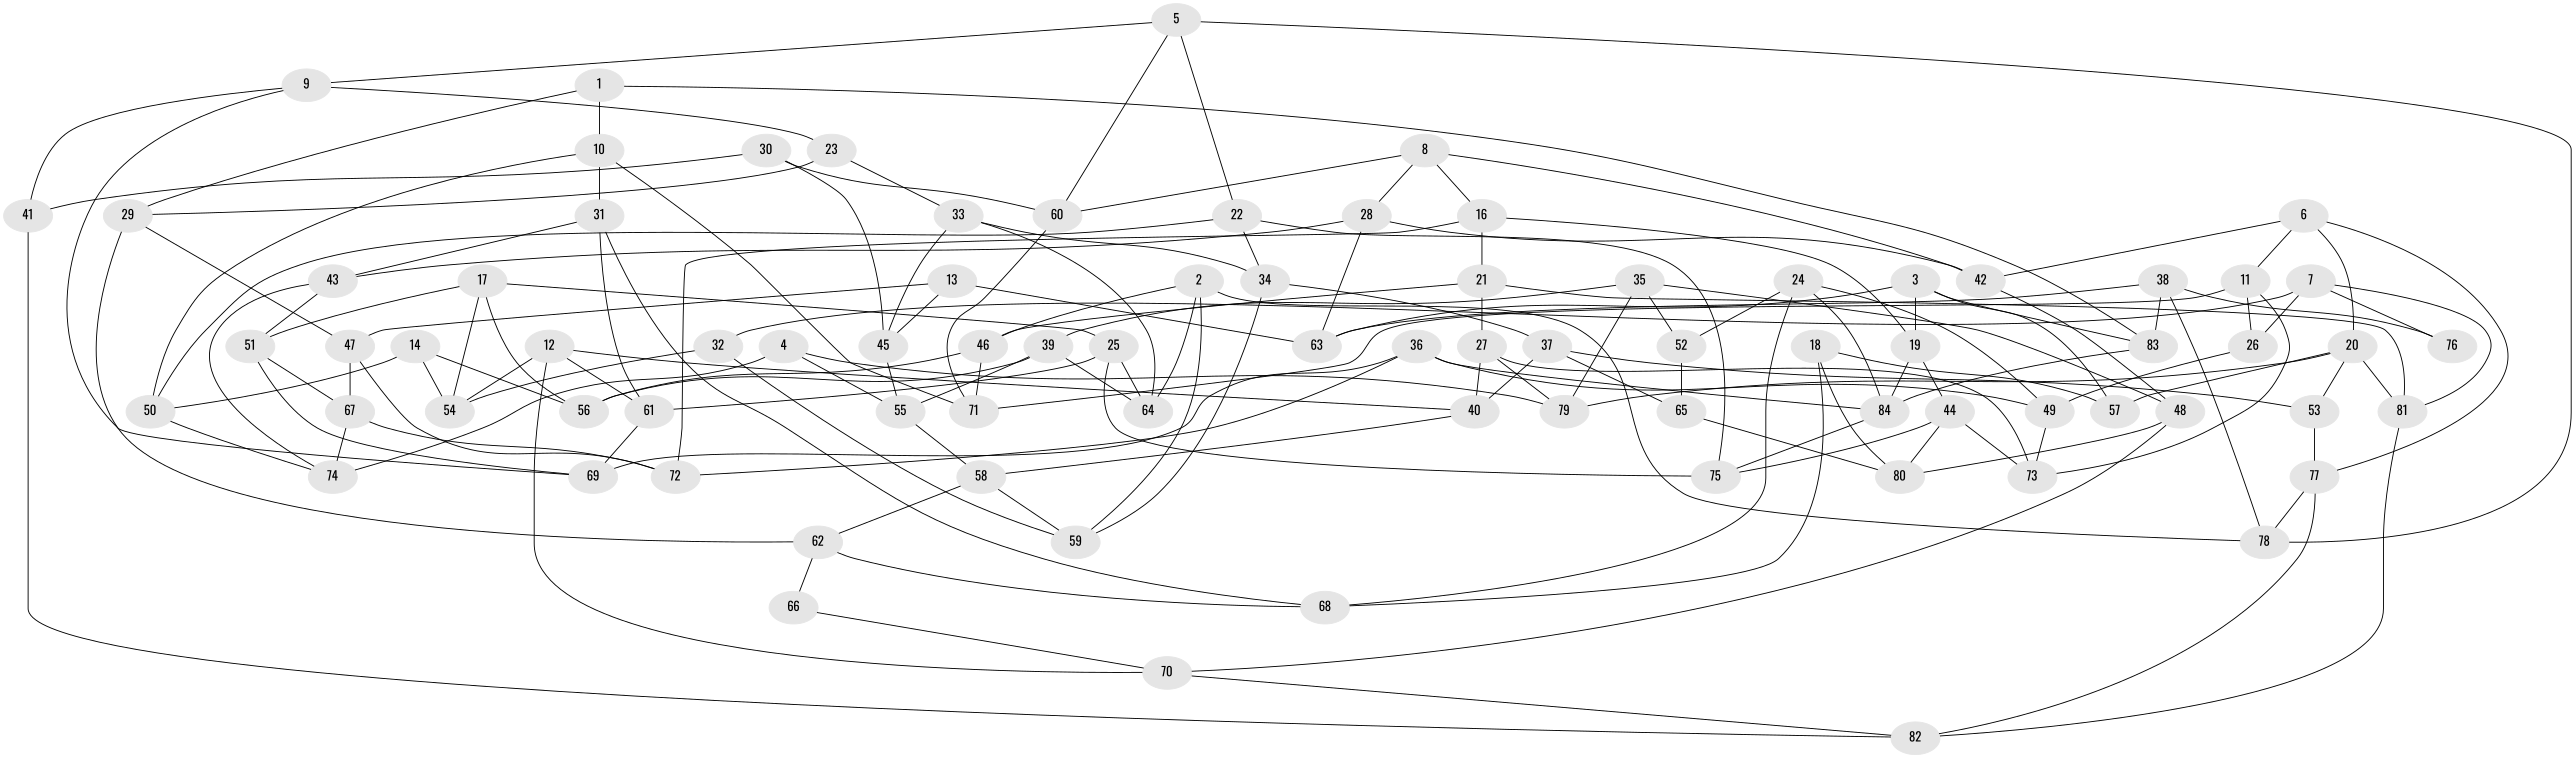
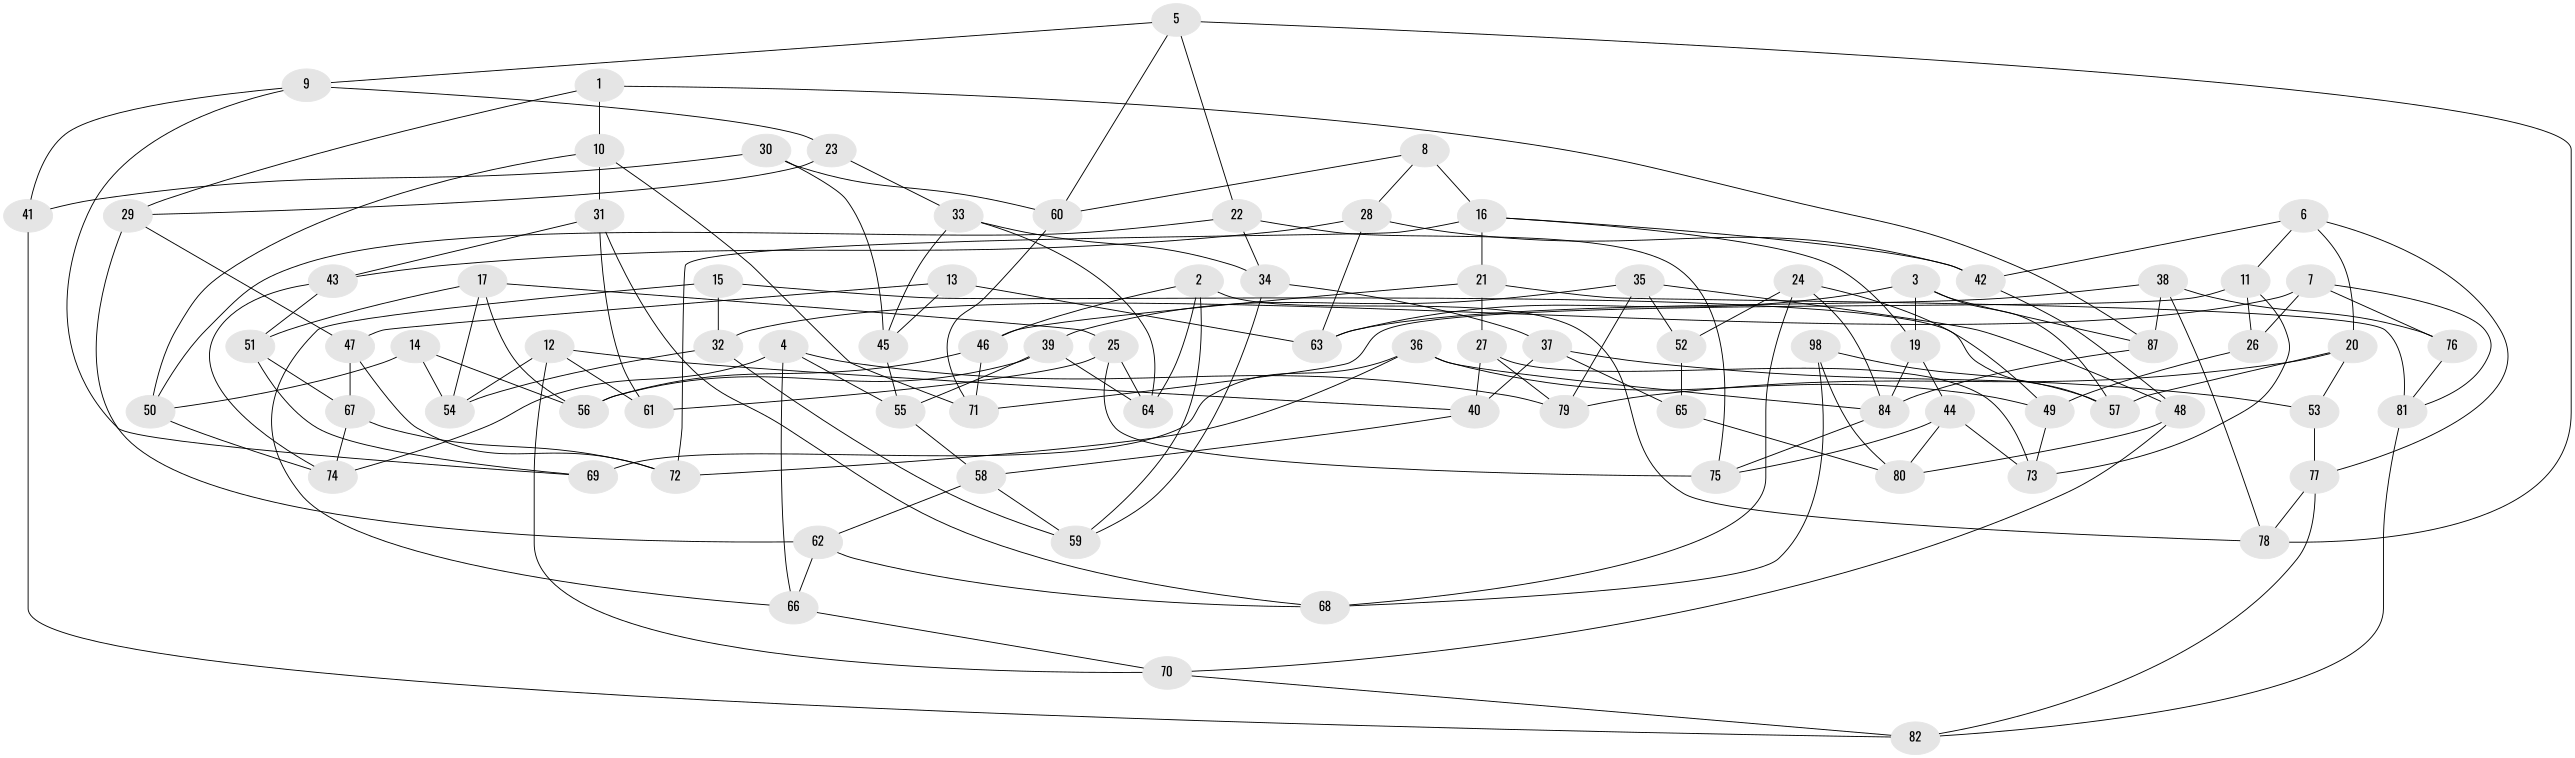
(1708, 201) -> (1736, 235)
none -> (718, 281)
(1816, 346) -> (1816, 346)
(2153, 346) -> (2153, 346)
(2378, 379) -> (2427, 379)
(621, 444) -> none
none -> (781, 477)
